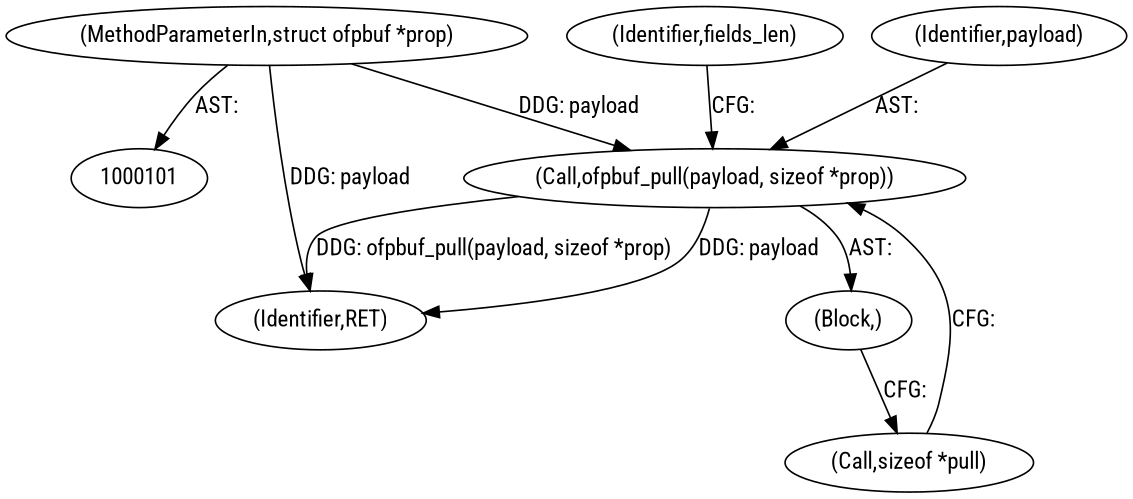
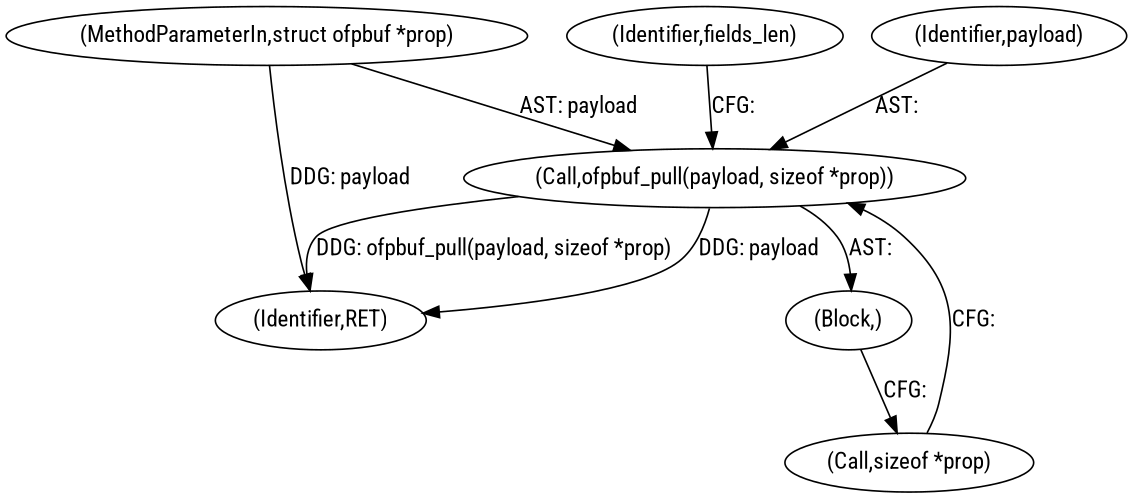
(579, 107) -> (579, 107)
(139, 178) -> none
(909, 463) -> (909, 463)
